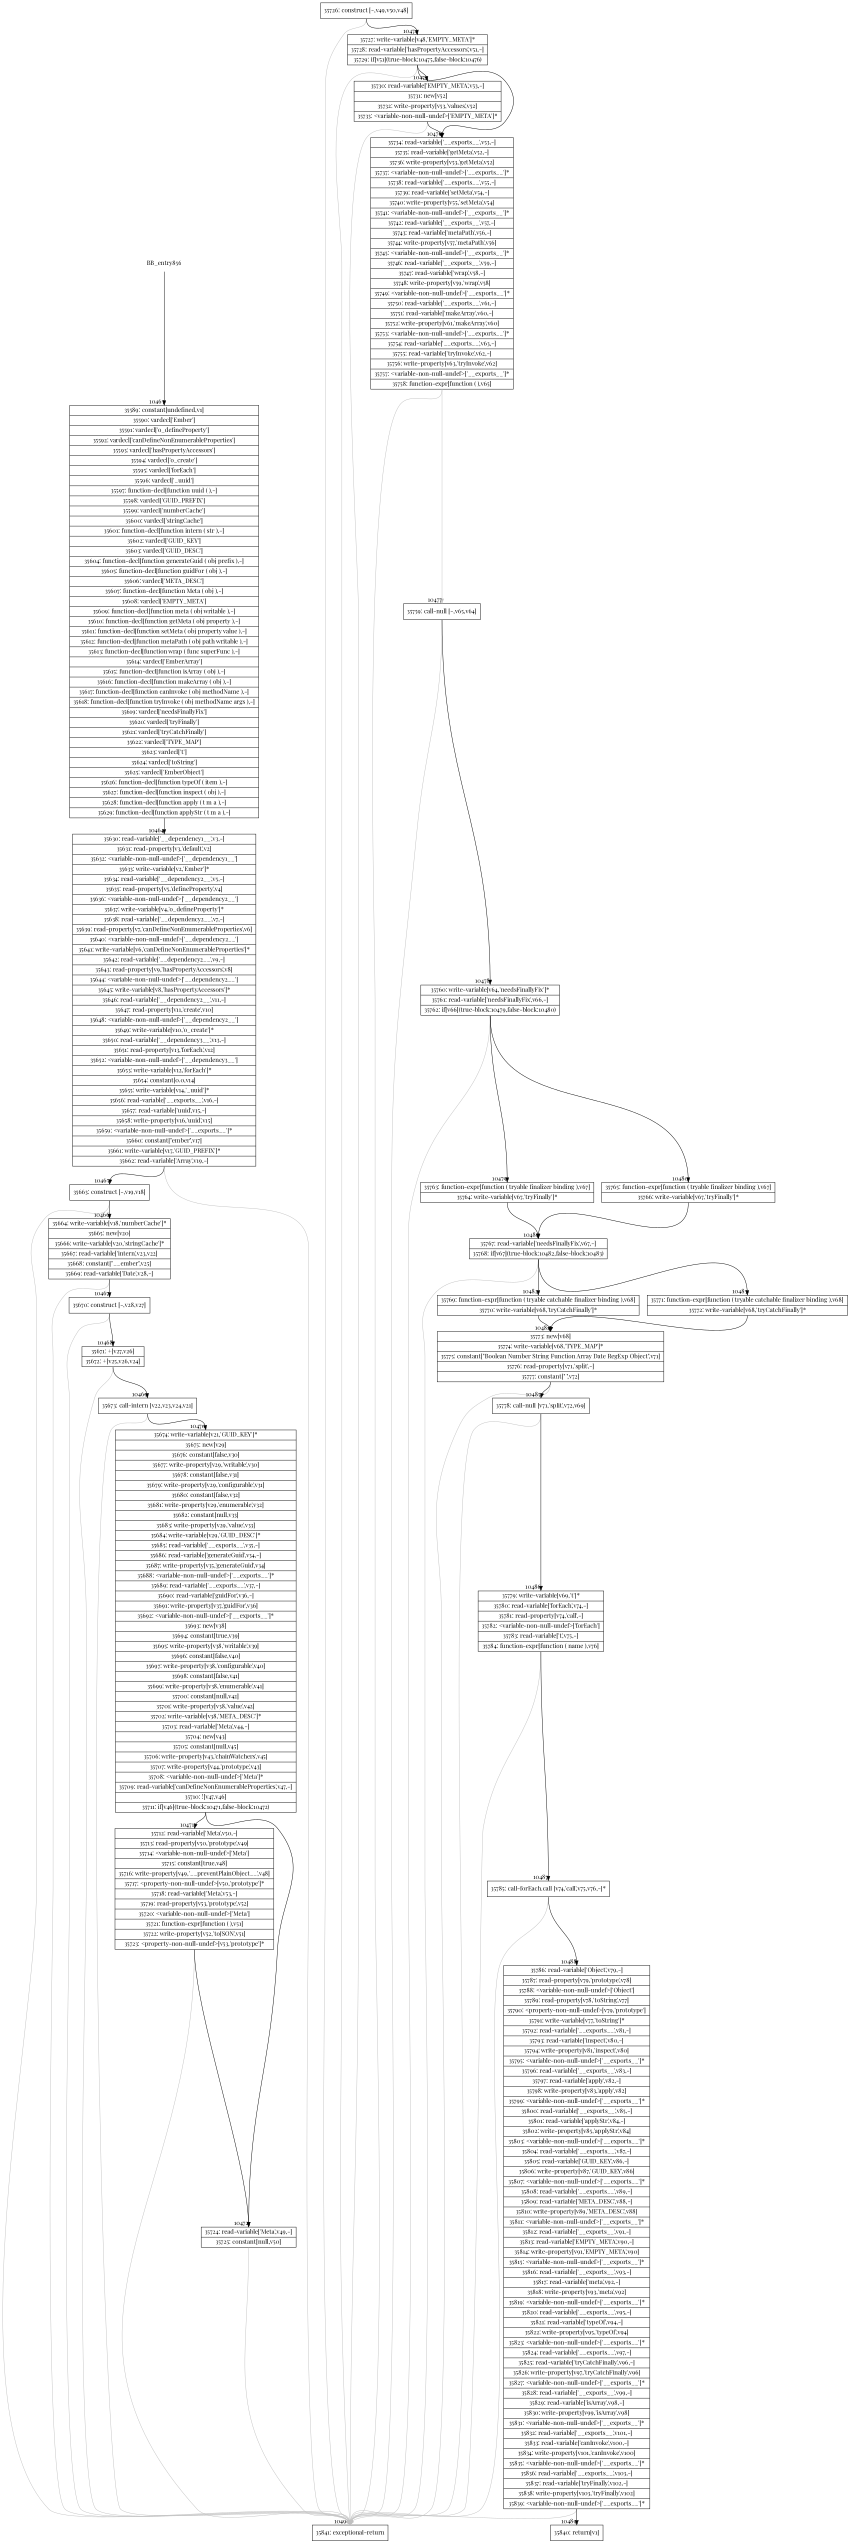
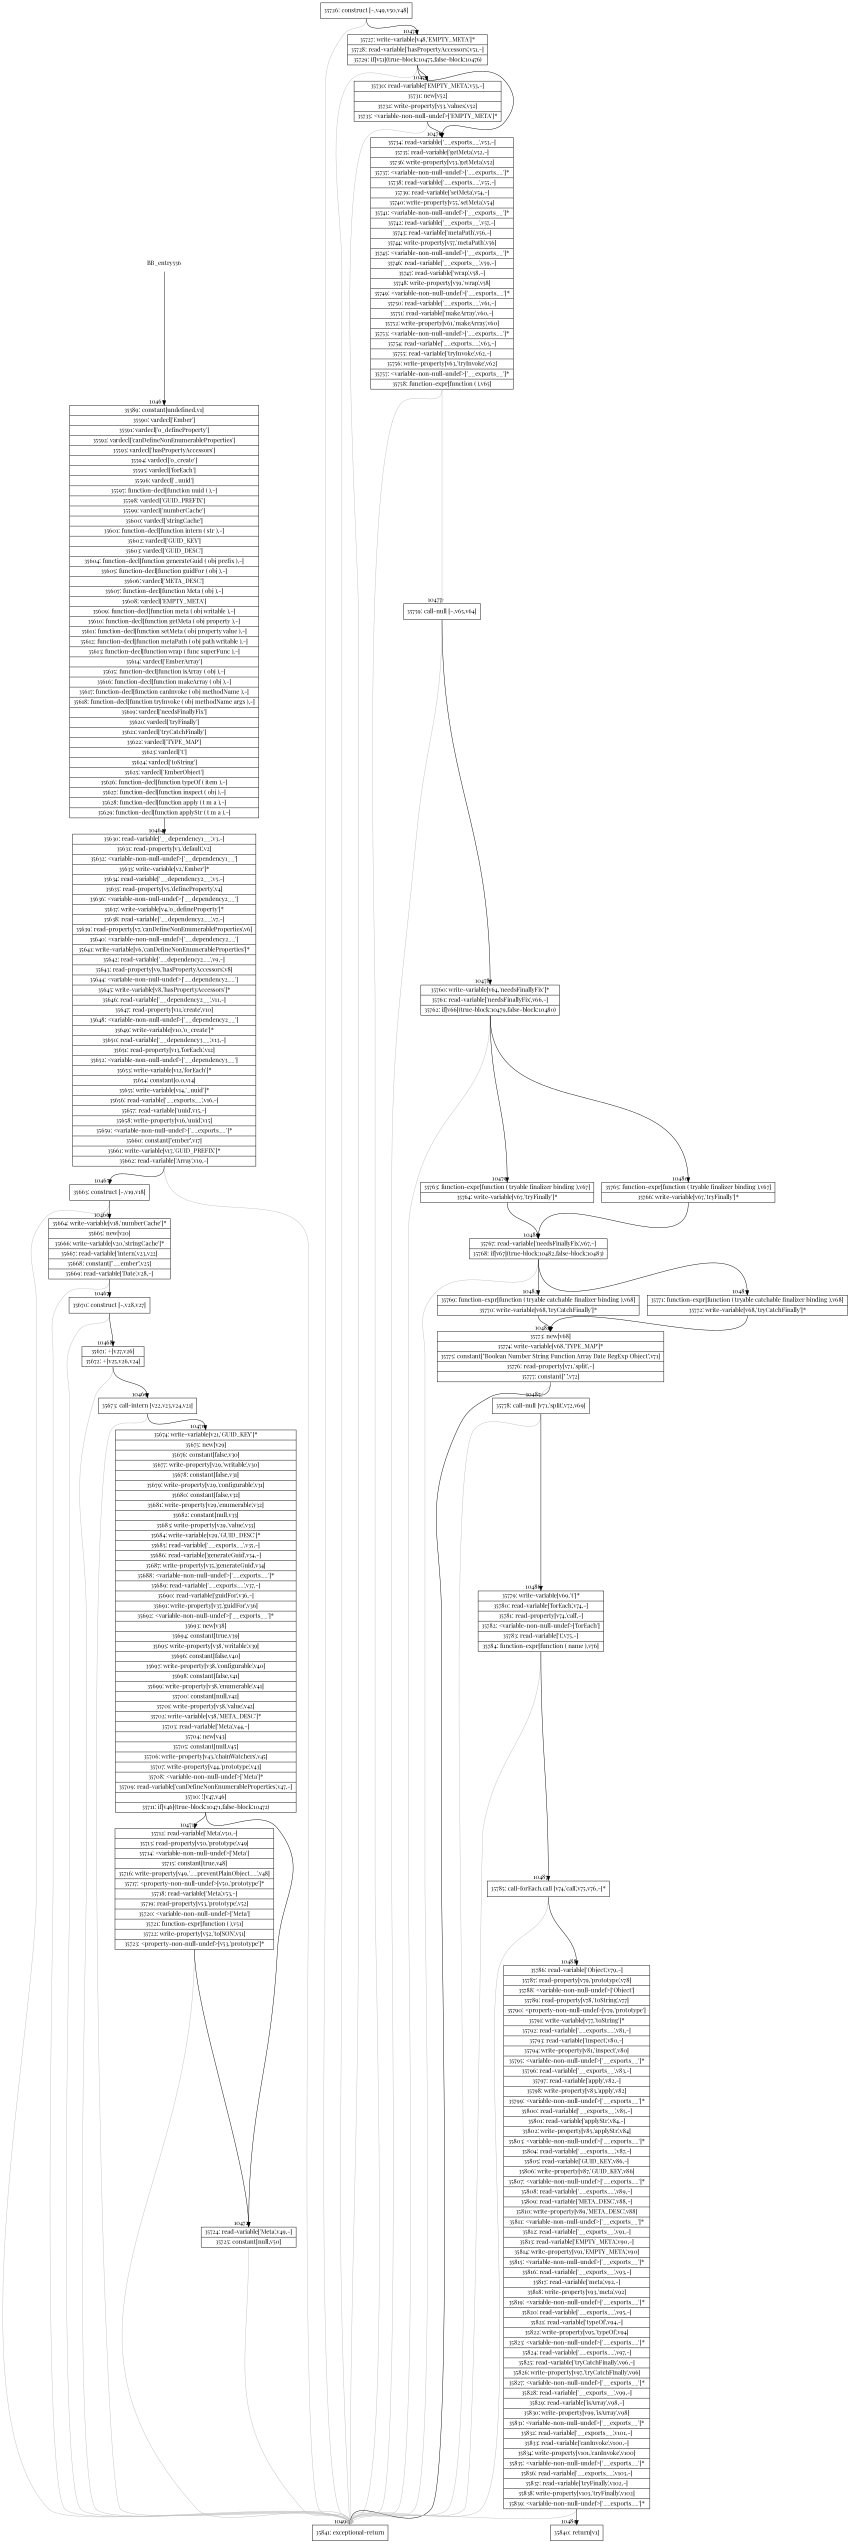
(164, 263) -> (164, 263)
(547, 1388) -> (547, 1388)
(442, 1954) -> (442, 1954)
